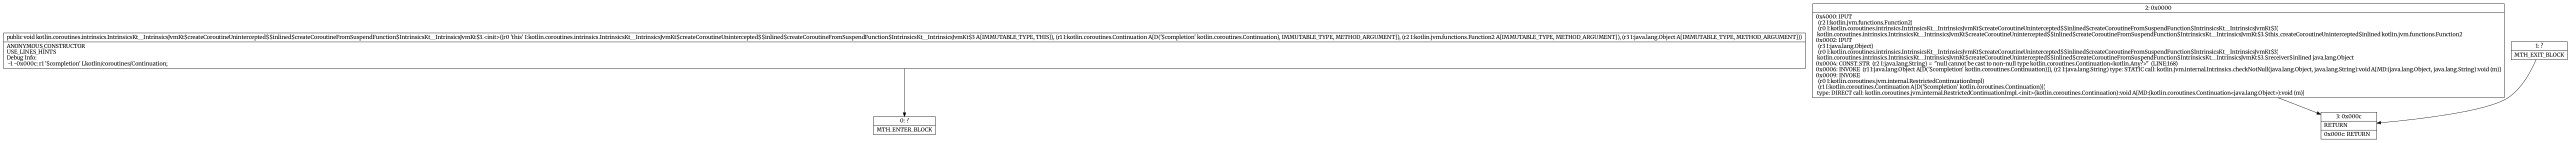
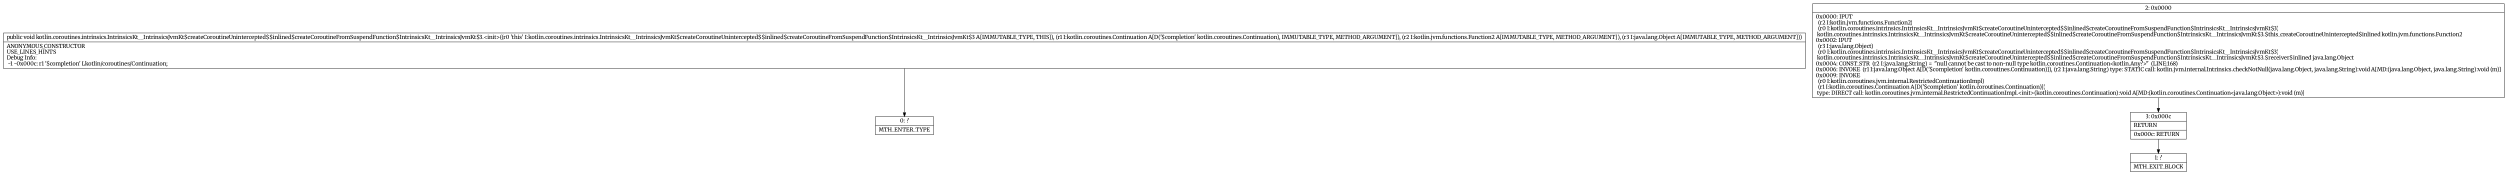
(1835, 17) -> (1835, 17)
(2469, 111) -> (2158, 144)
(904, 130) -> (904, 130)
